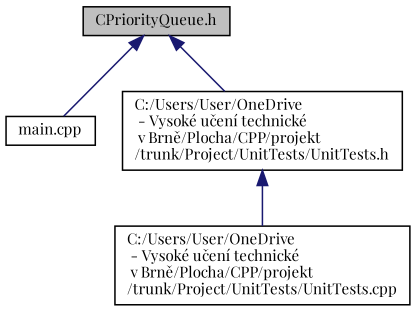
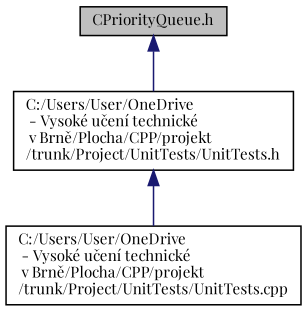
(51, 131) -> none
